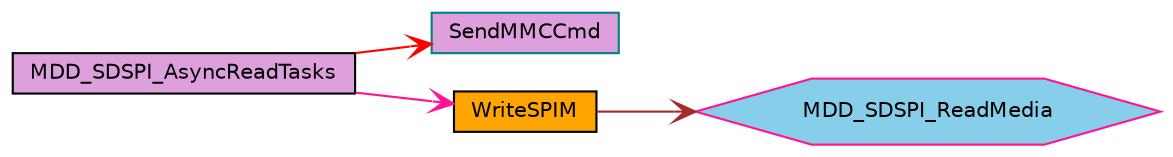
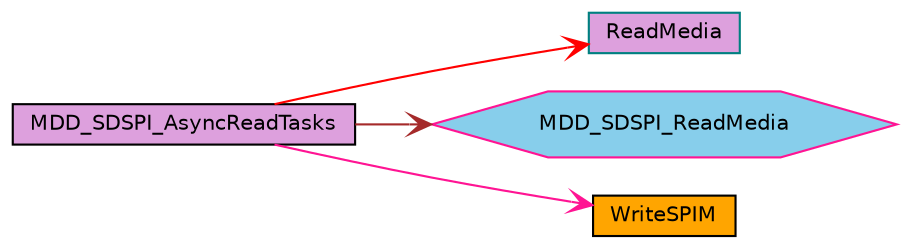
(525, 33) -> (664, 33)
(635, 112) -> (382, 124)
